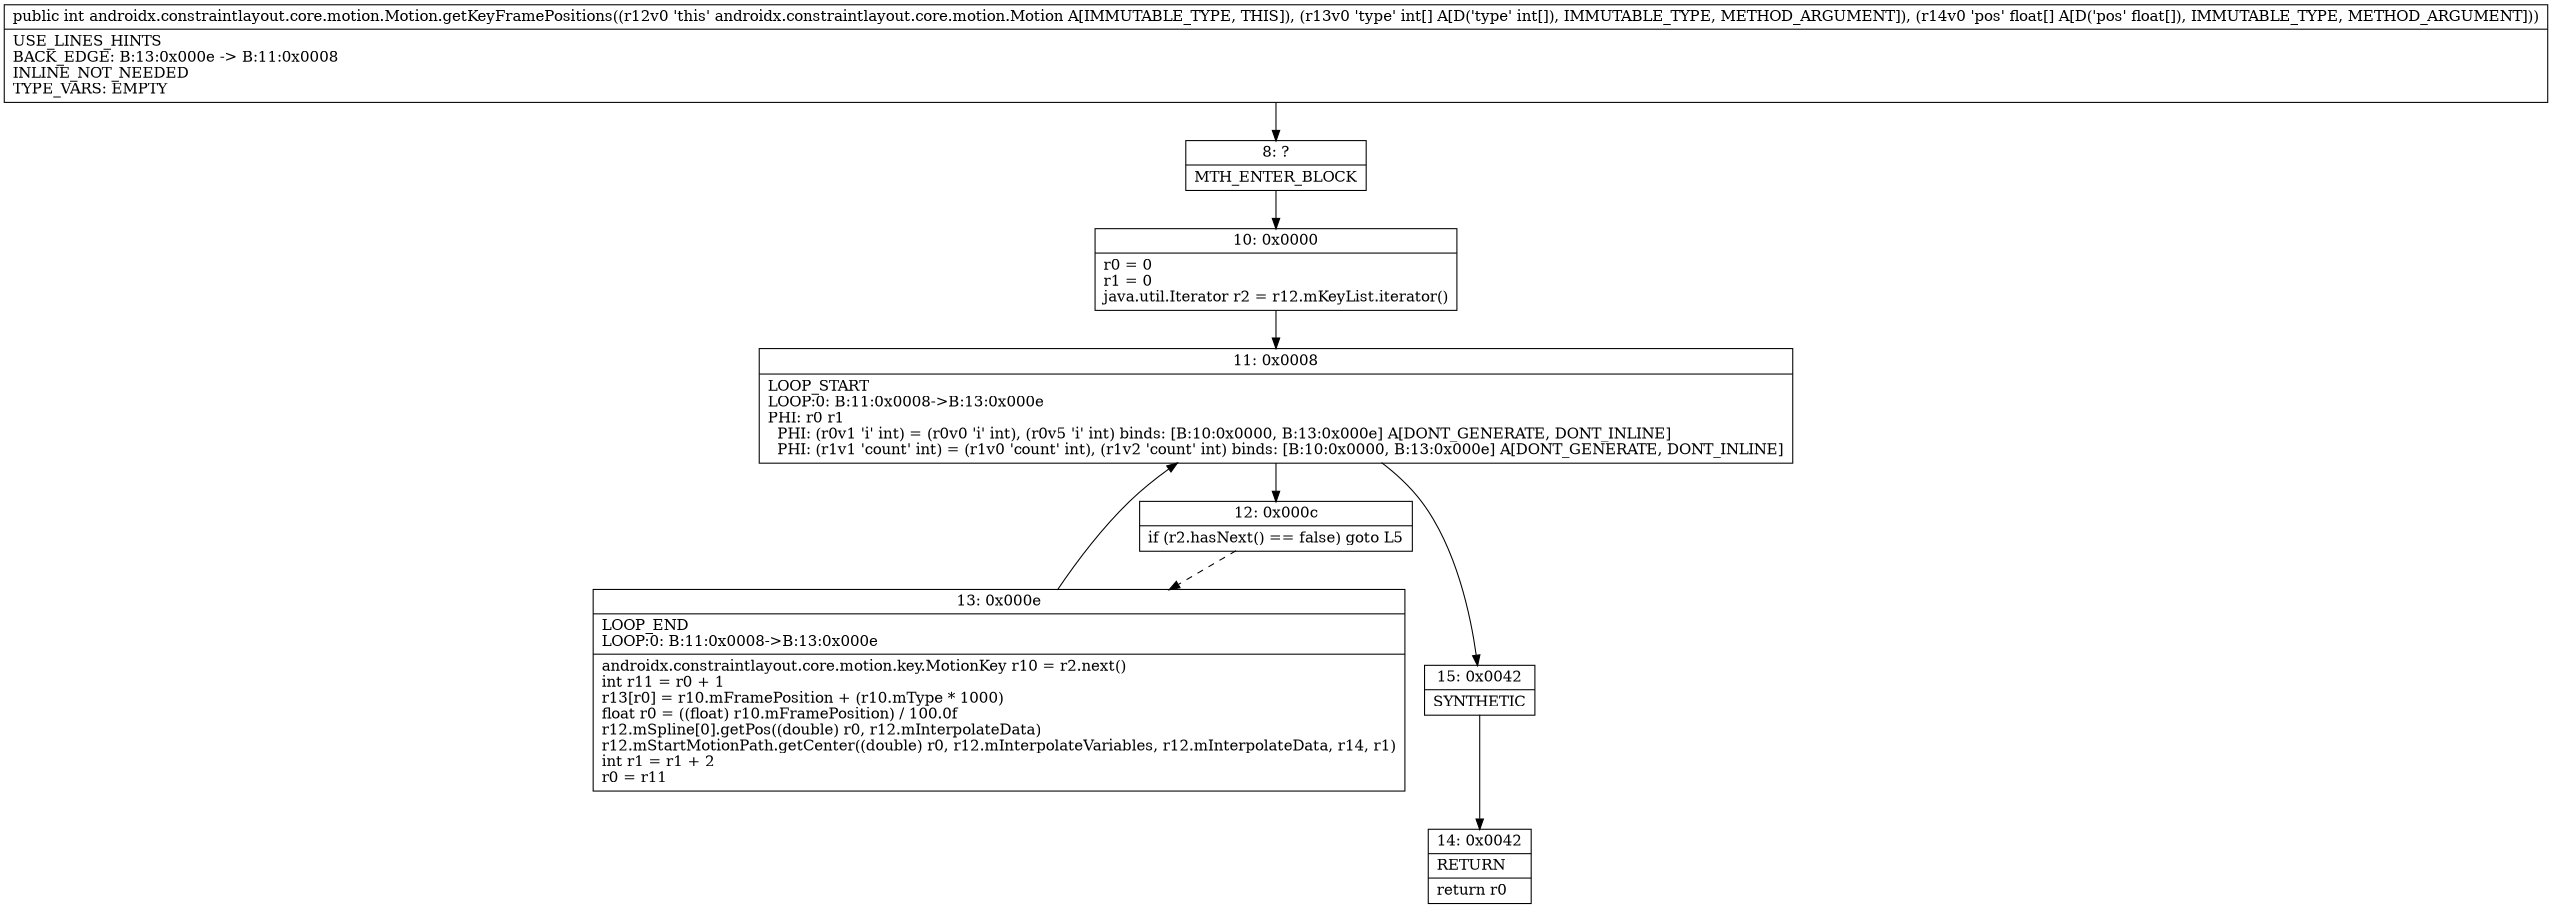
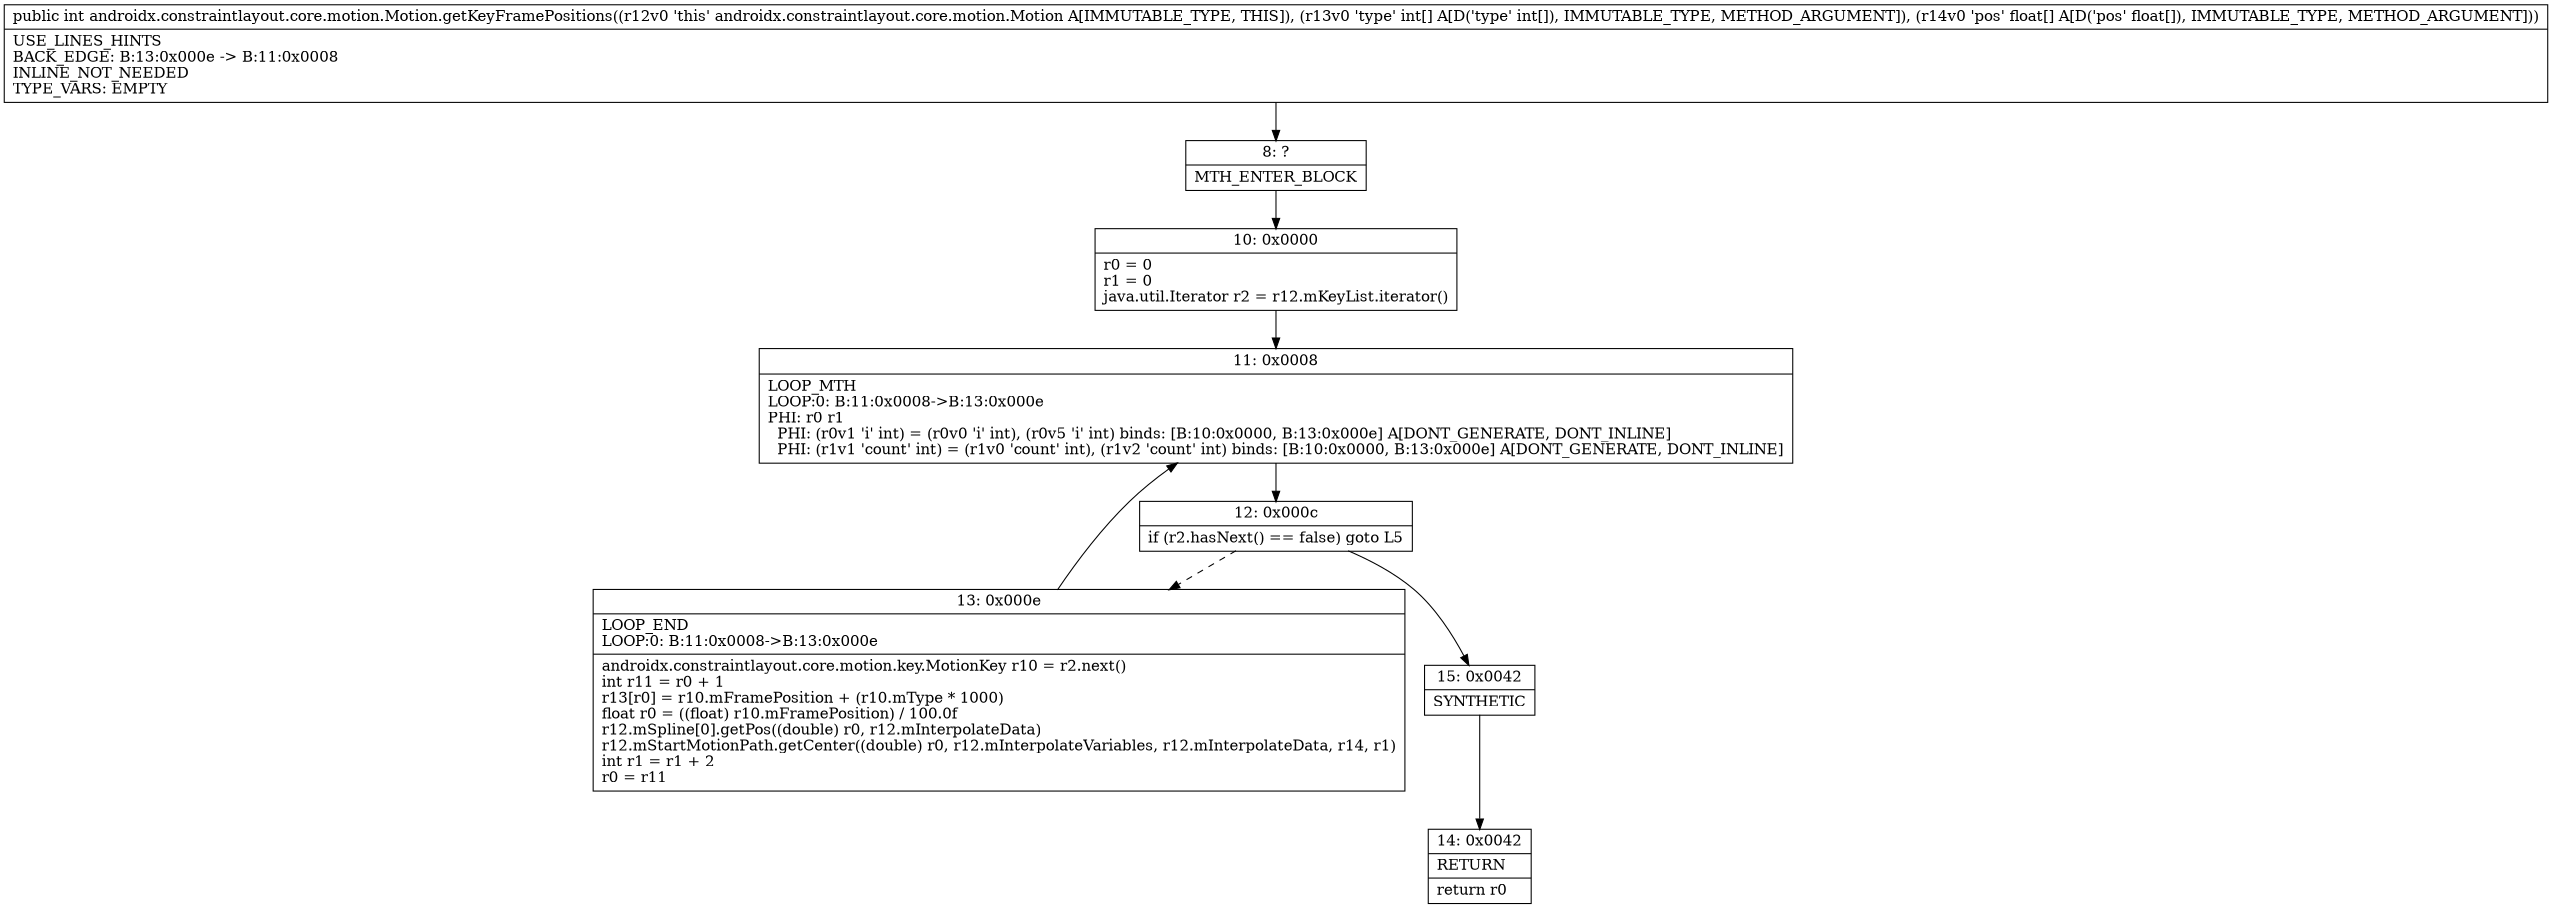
(819, 386) -> (812, 386)
(1448, 549) -> (1416, 592)
